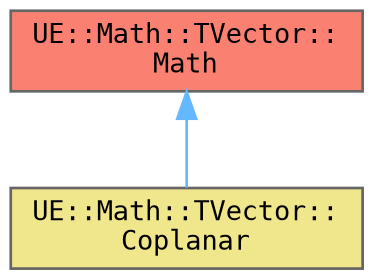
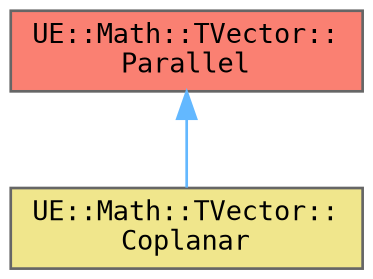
(187, 51) -> (187, 51)
